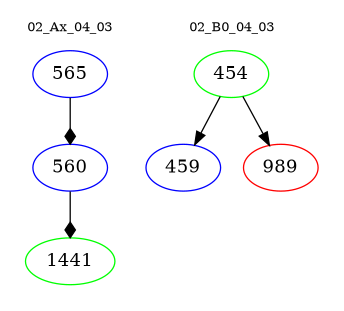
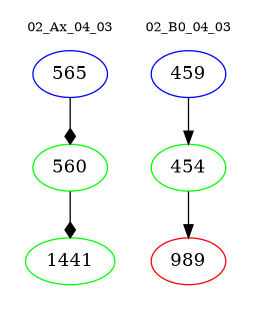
(211, 115) -> (188, 115)
(70, 168) -> (70, 168)
